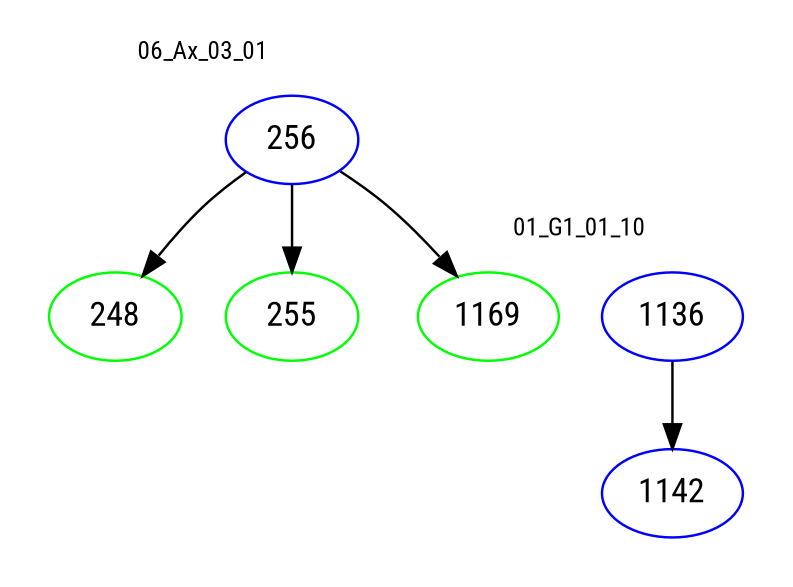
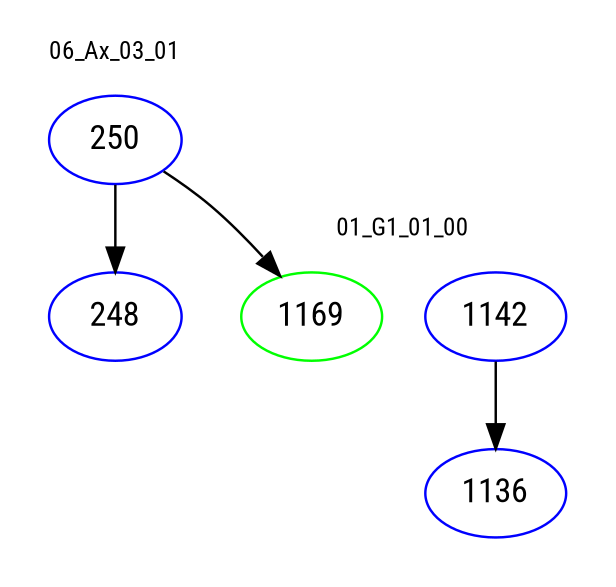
(292, 140) -> (115, 140)
(580, 229) -> (404, 229)
(115, 317) -> (115, 317)
(292, 317) -> none
(672, 393) -> (496, 393)
